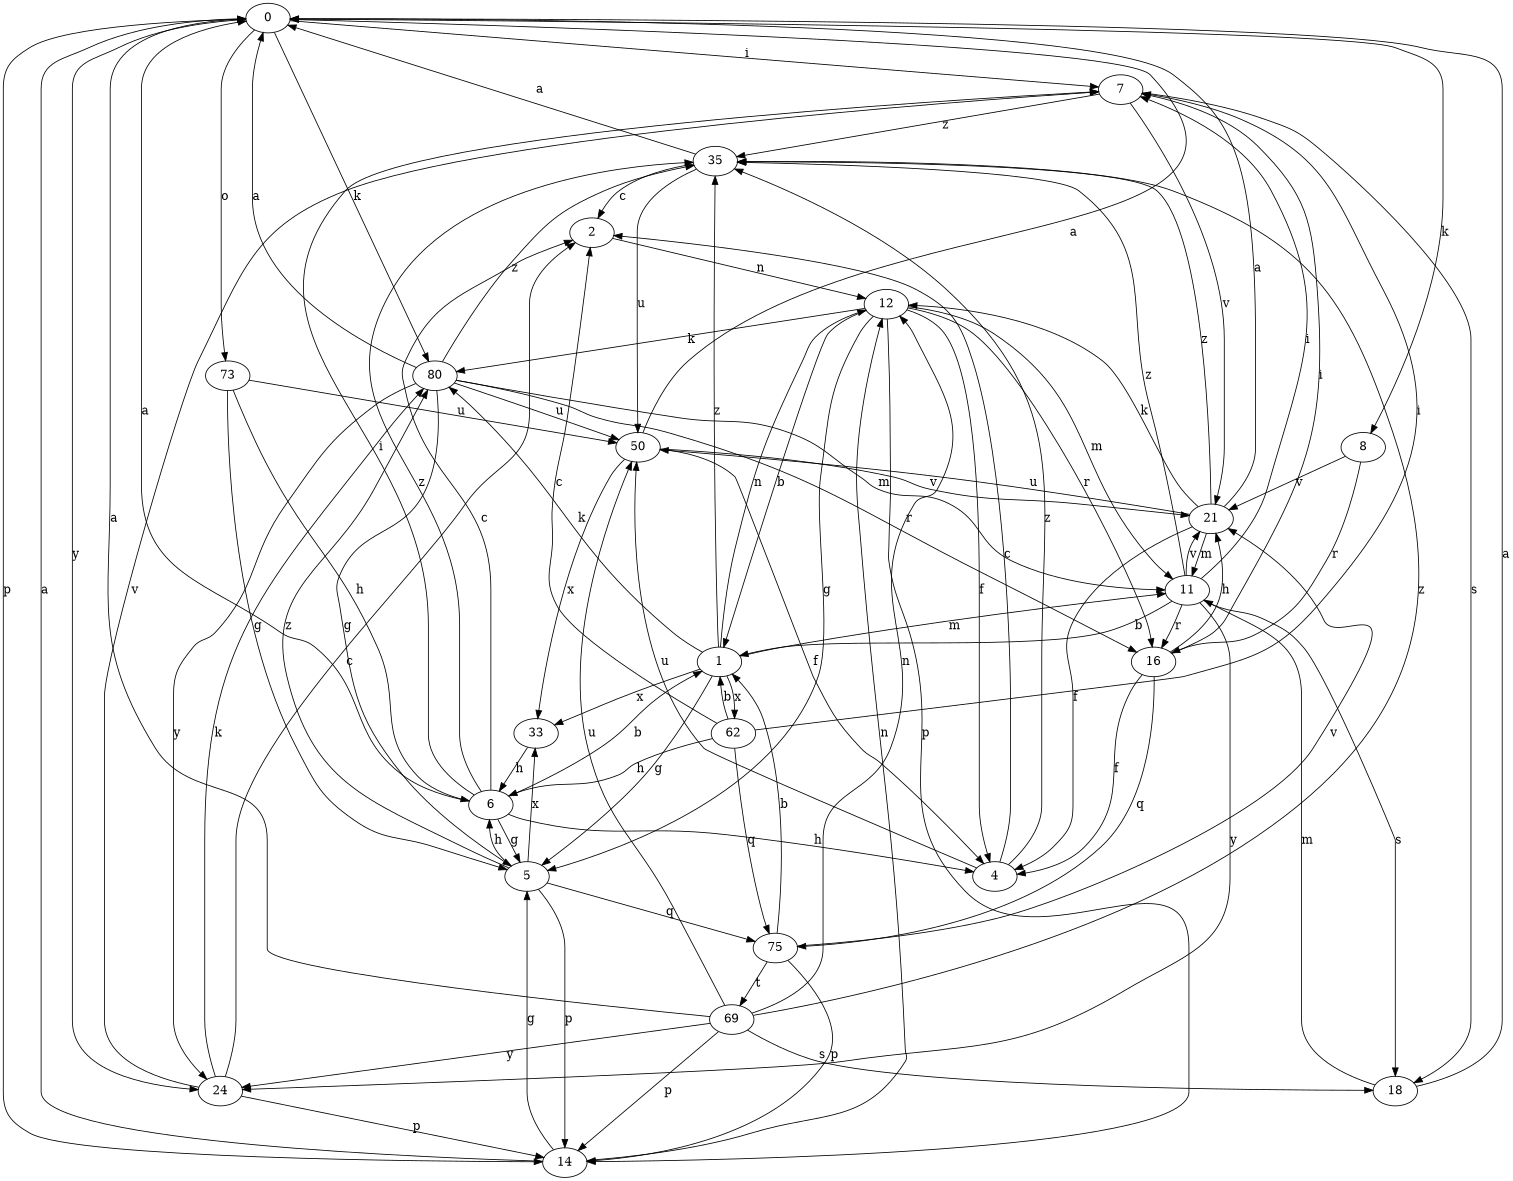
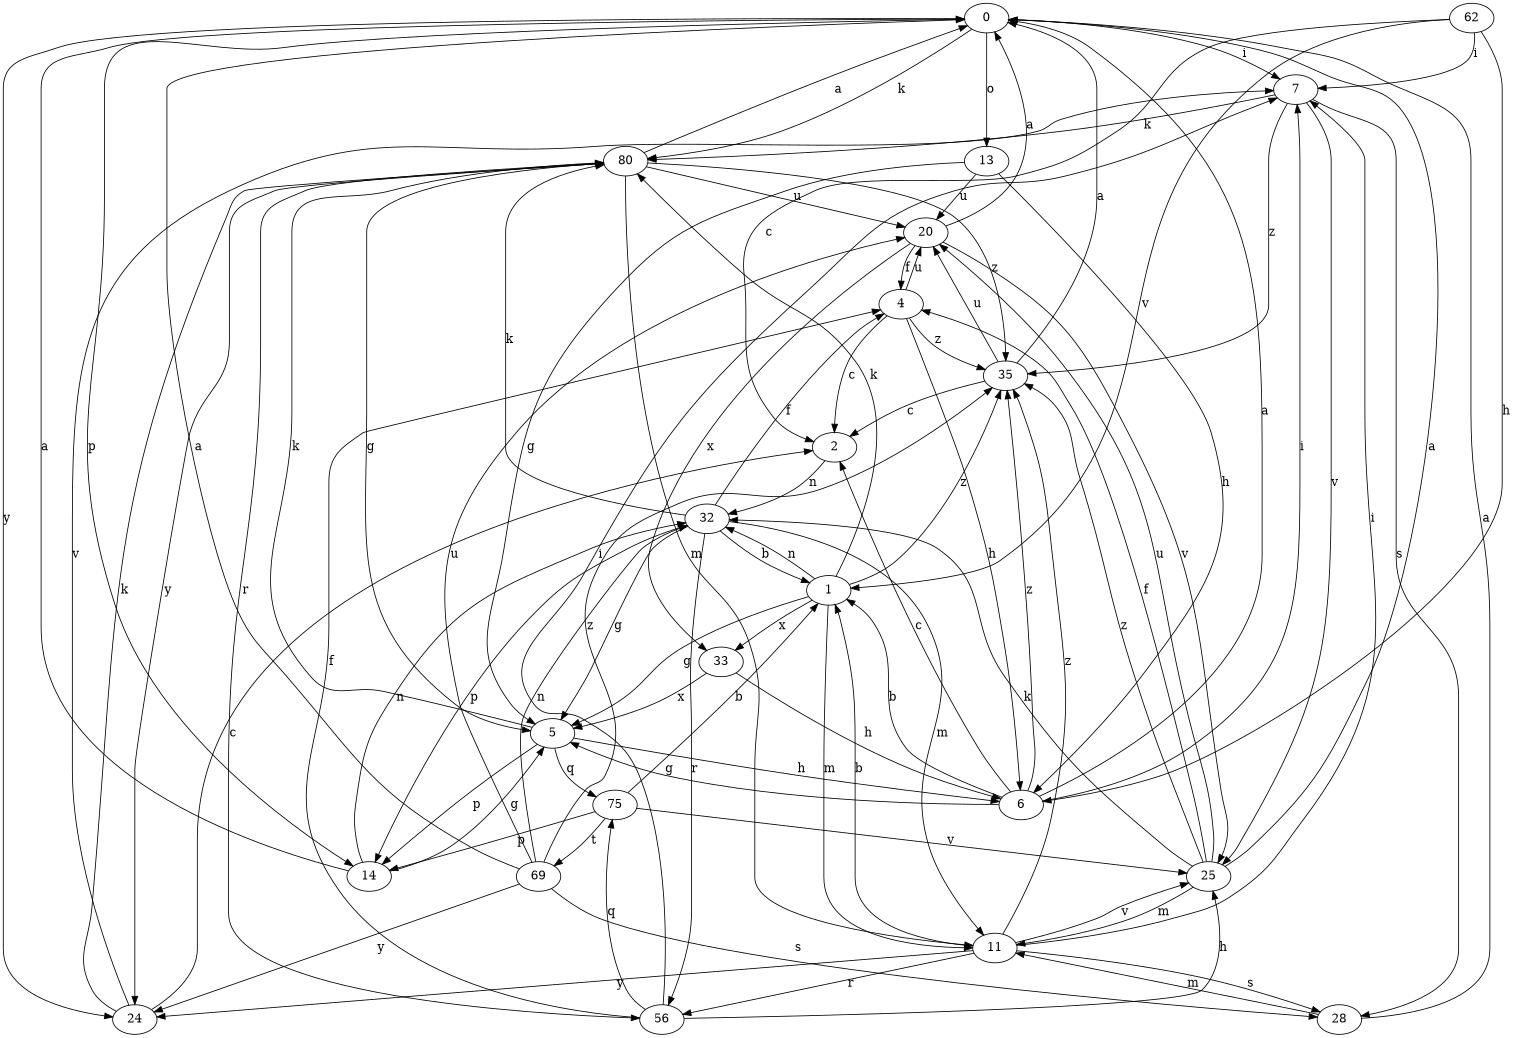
none -> (1060, 131)
(886, 304) -> (707, 519)
(228, 376) -> (987, 161)
(638, 447) -> (926, 233)
(1363, 447) -> none
(1211, 519) -> (1209, 876)
(289, 626) -> (296, 447)
(1154, 662) -> (662, 1020)
(733, 693) -> none
(728, 698) -> (1146, 304)
(531, 809) -> (647, 707)
(737, 836) -> (985, 545)
(747, 842) -> none
(651, 1088) -> none
(1395, 1091) -> (1339, 1020)
(389, 1126) -> none
